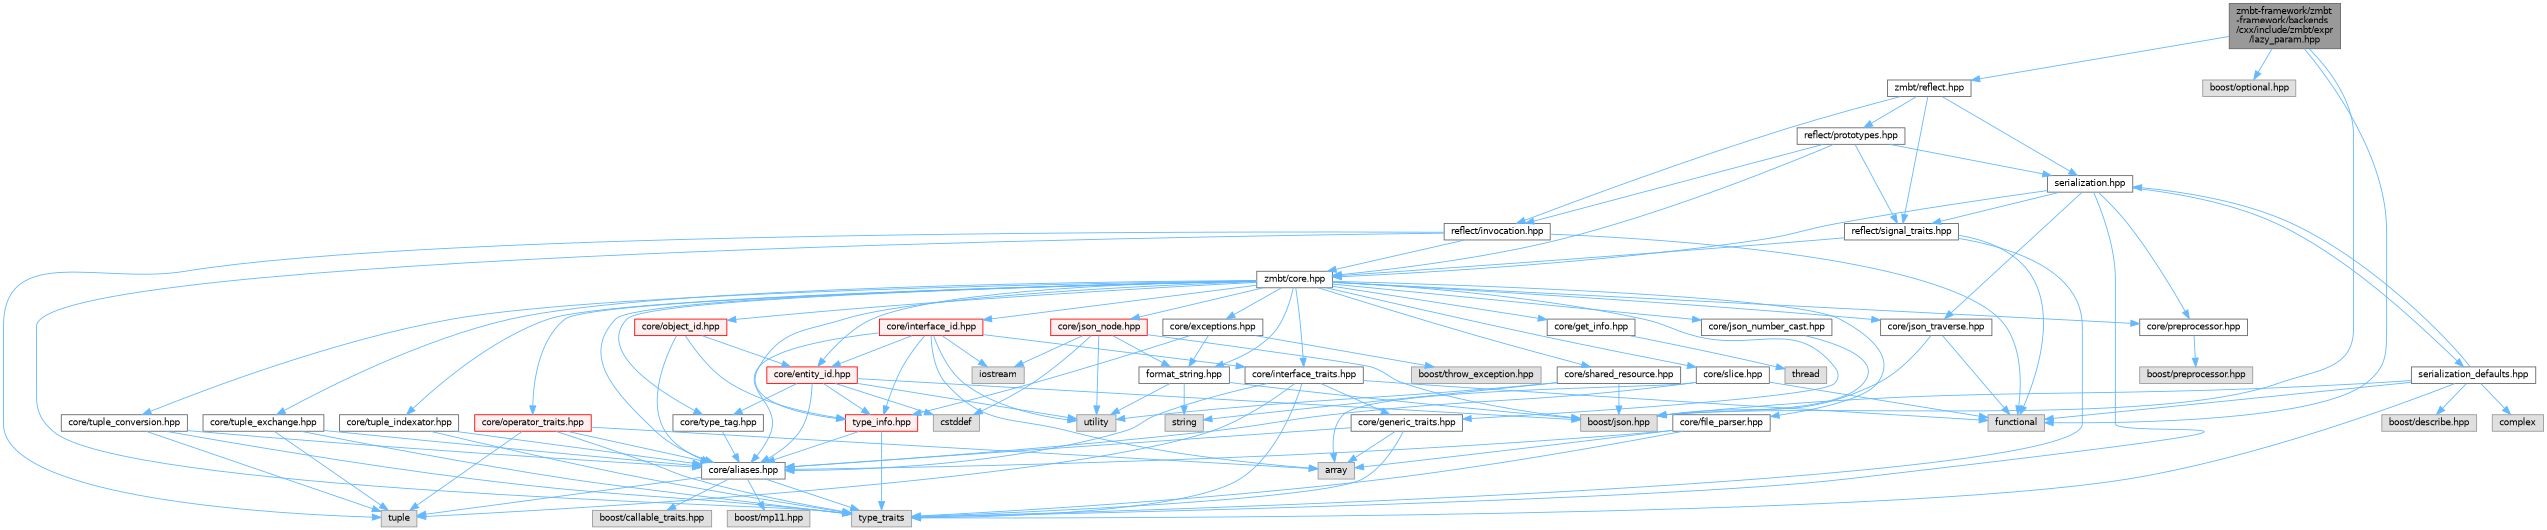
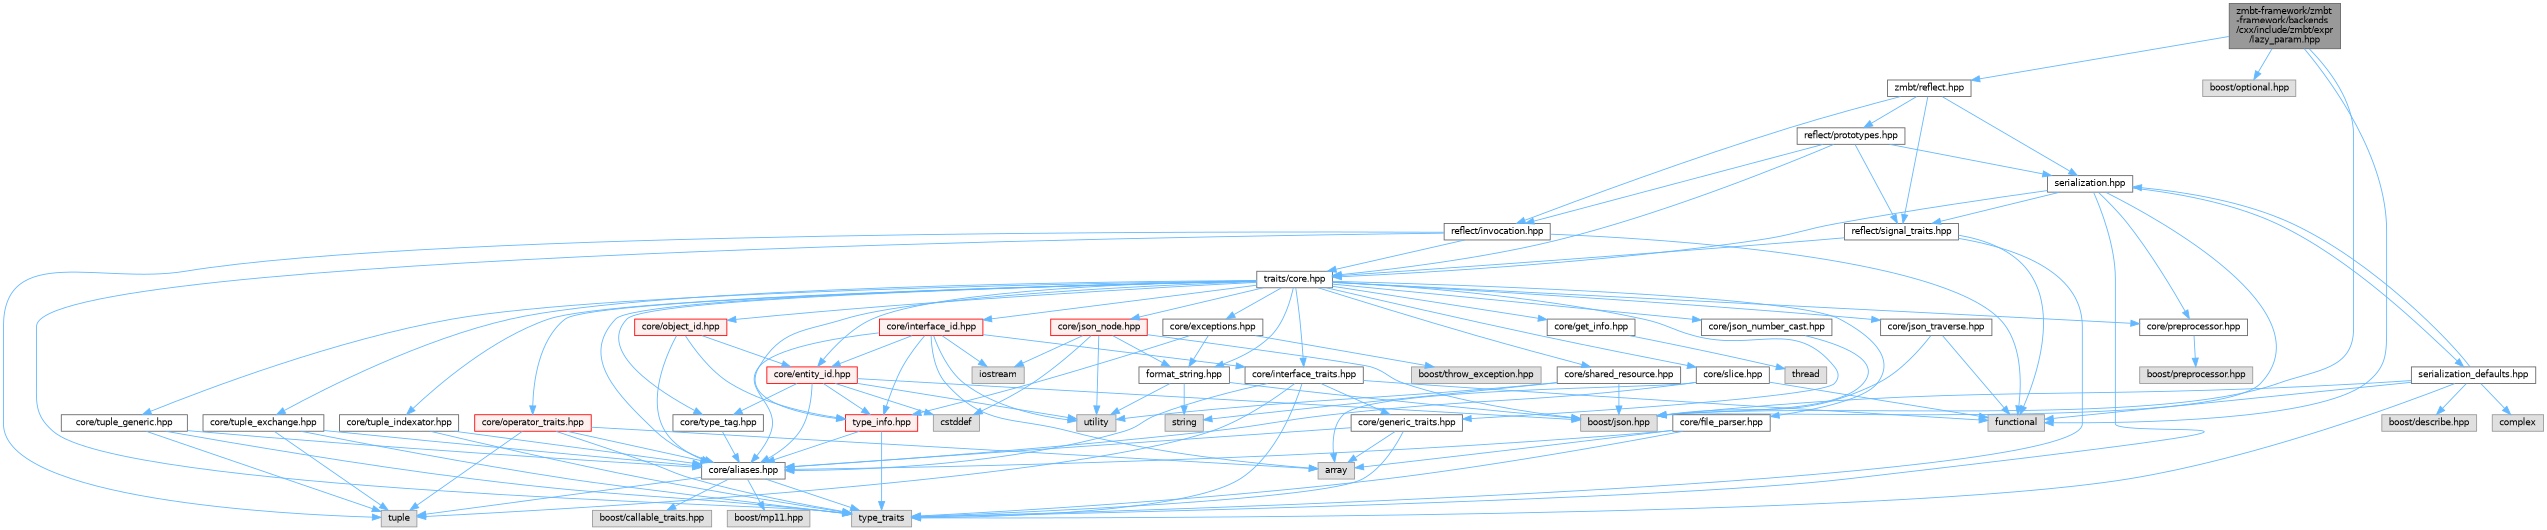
(2023, 247) -> (2268, 370)
(1295, 280) -> (1295, 280)
(124, 423) -> (124, 423)
